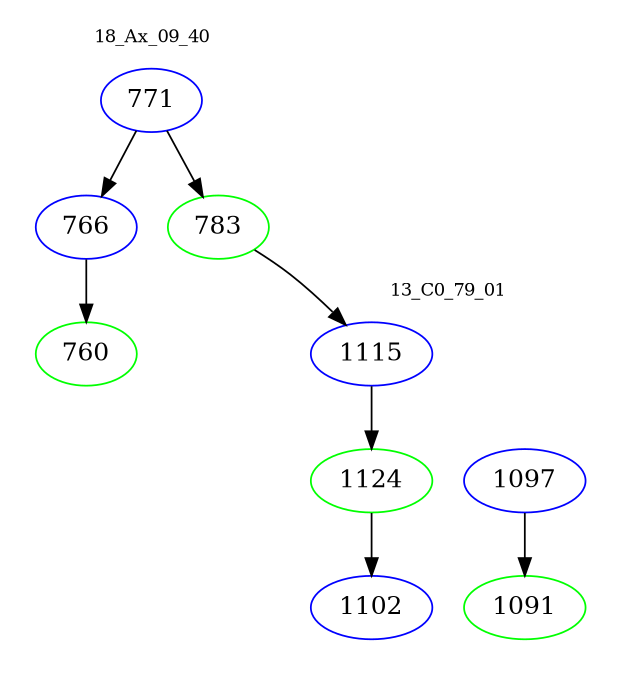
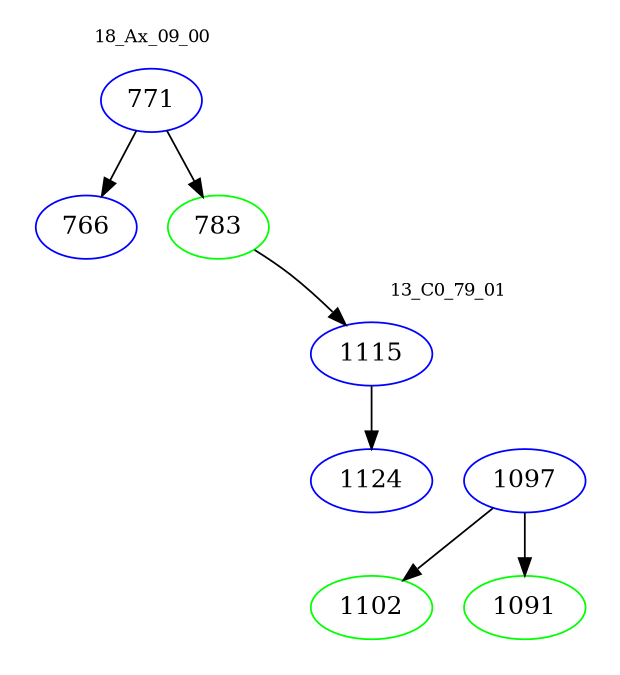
(152, 38) -> (152, 38)
(86, 354) -> none
(372, 481) -> (372, 481)
(372, 536) -> (455, 538)
(372, 608) -> (372, 608)
